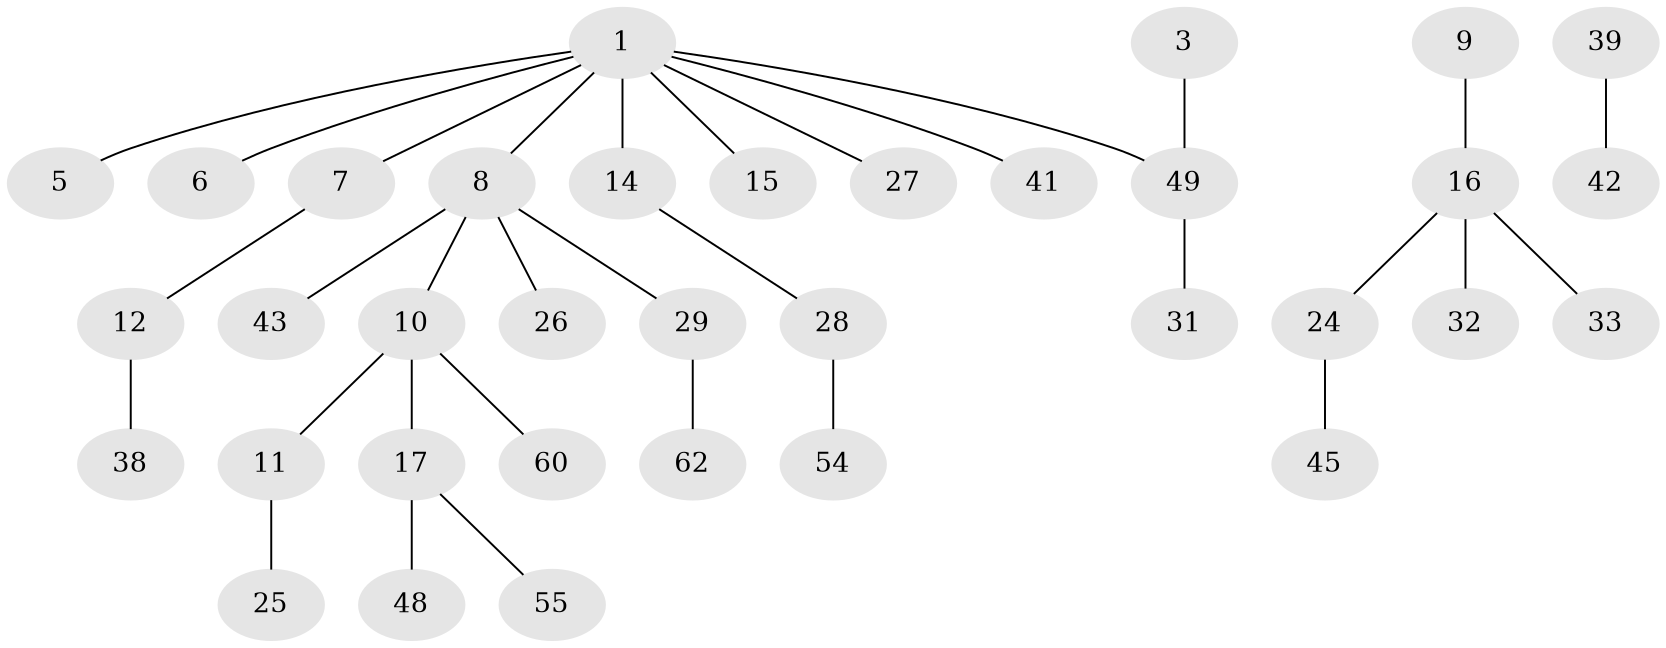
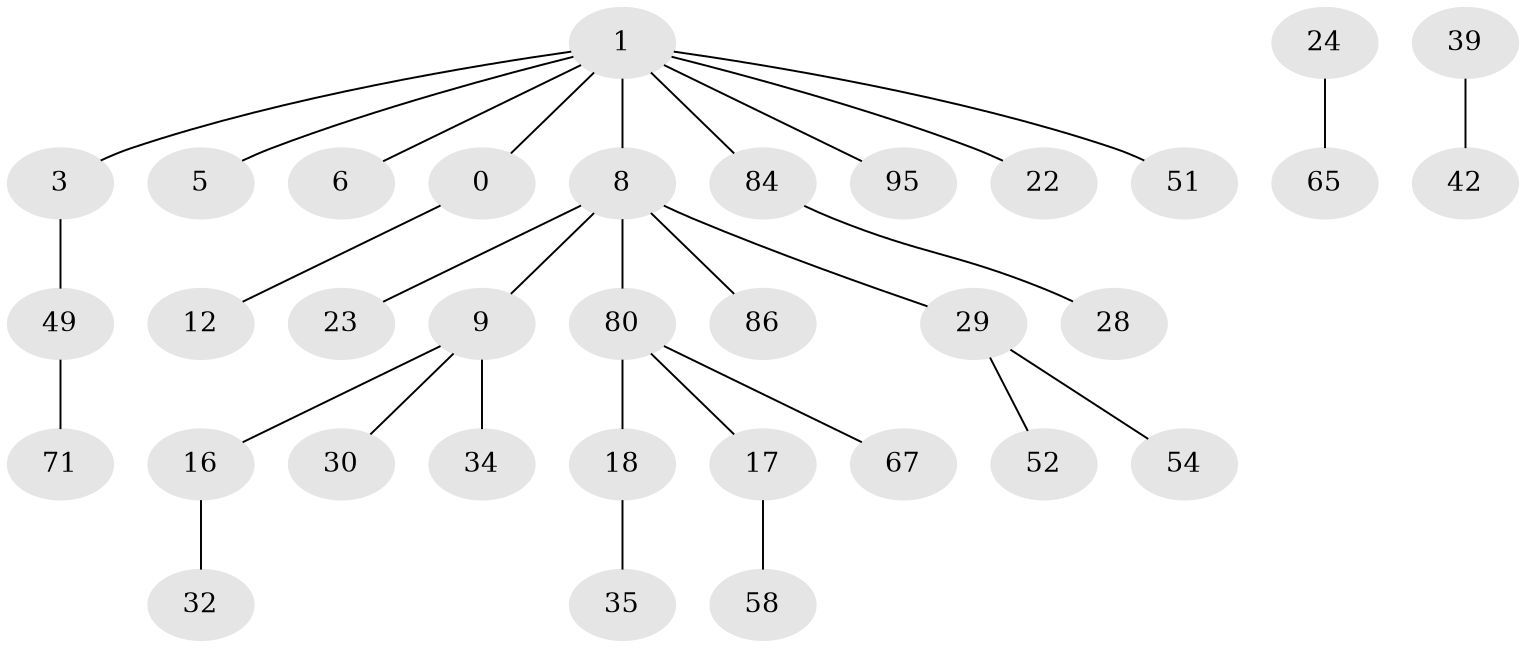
(912, 94) -> (333, 94)
(341, 183) -> (482, 183)
(622, 183) -> (763, 183)
(763, 183) -> (903, 183)
(903, 183) -> (1044, 183)
(1044, 183) -> (1184, 183)
none -> (552, 253)
(1395, 253) -> none
(271, 324) -> (341, 324)
(412, 324) -> (622, 324)
(552, 324) -> (763, 324)
(1184, 324) -> (60, 464)
(1606, 324) -> none
(833, 394) -> (1079, 394)
(131, 464) -> none
(271, 464) -> (622, 464)
none -> (341, 464)
none -> (482, 464)
(552, 464) -> (903, 464)
(693, 464) -> (1044, 464)
(1325, 464) -> (1325, 183)
(271, 605) -> (622, 605)
(412, 605) -> none
(552, 605) -> (763, 605)
